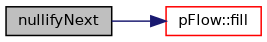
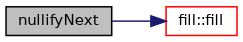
(214, 21) -> (202, 21)
